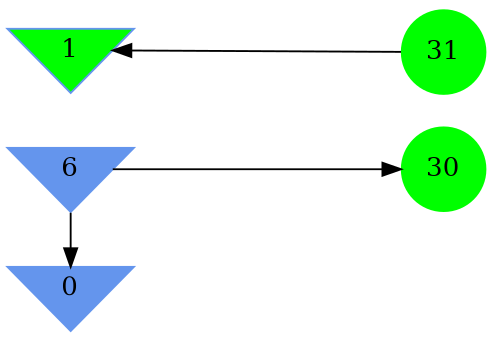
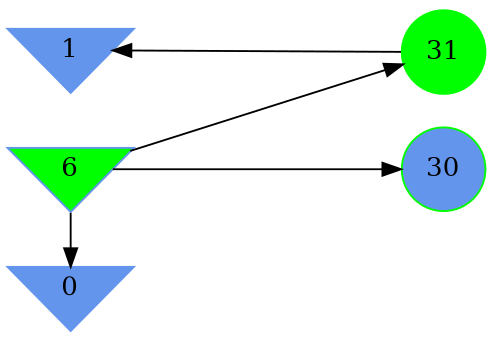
(71, 50) -> (71, 50)
none -> (258, 111)
(71, 169) -> (71, 169)
(444, 169) -> (444, 169)
